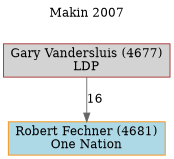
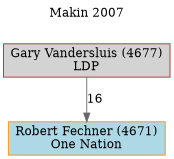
(87, 138) -> (87, 138)
